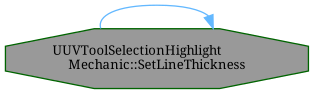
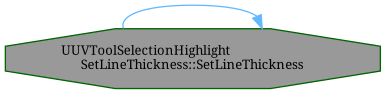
(157, 59) -> (193, 59)
